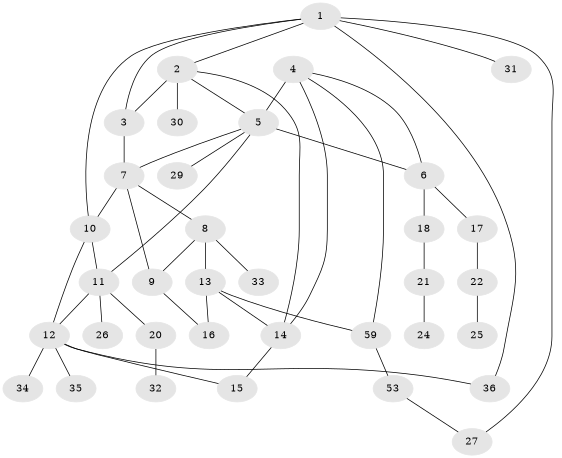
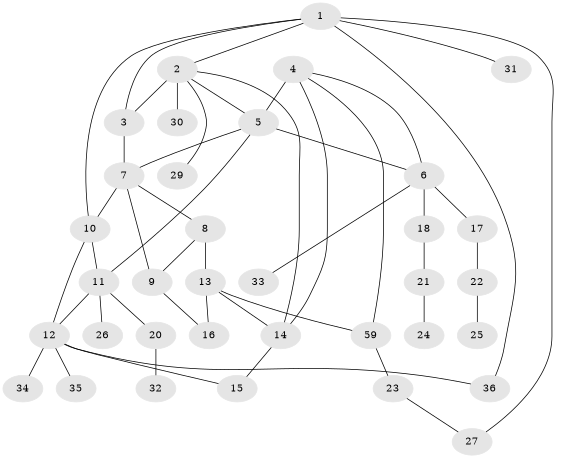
(218, 149) -> (207, 123)
(232, 256) -> (341, 229)
(393, 389) -> (393, 389)
